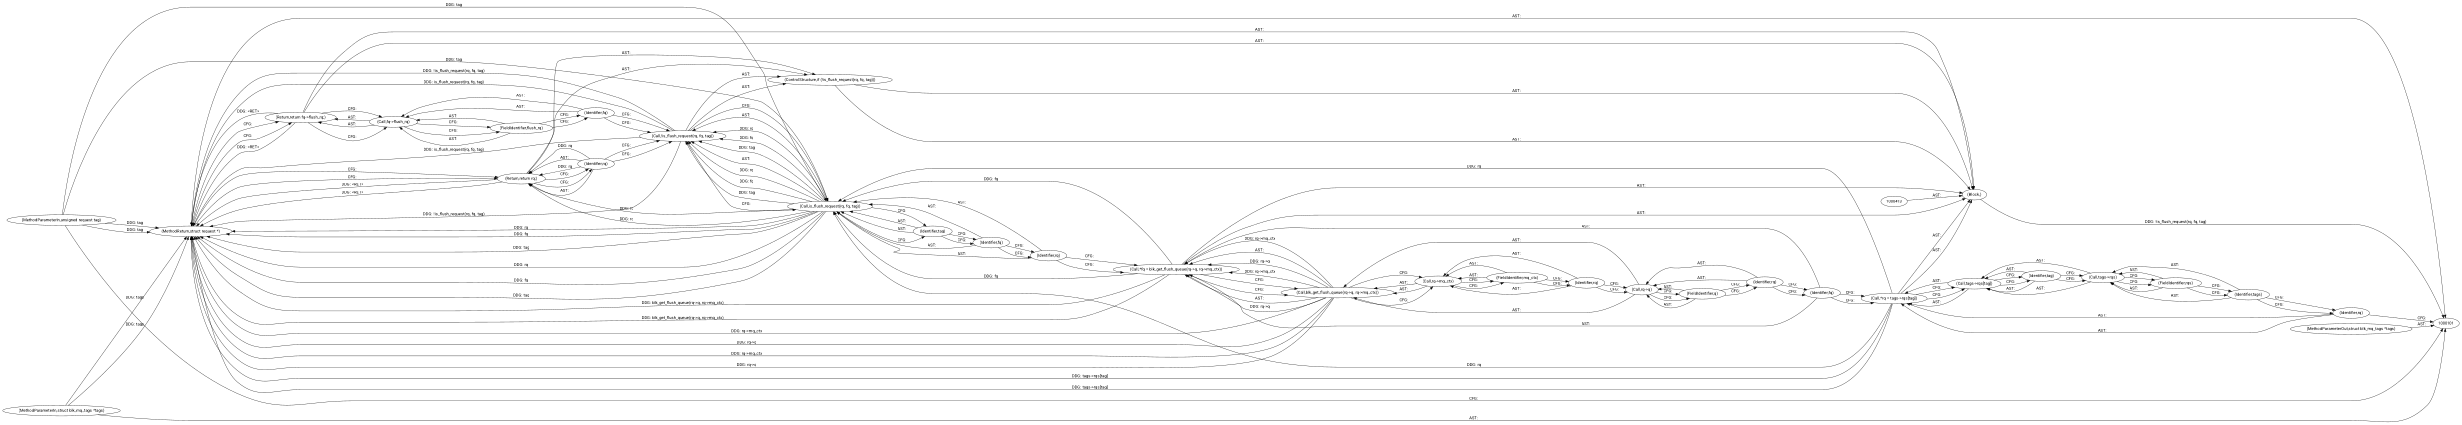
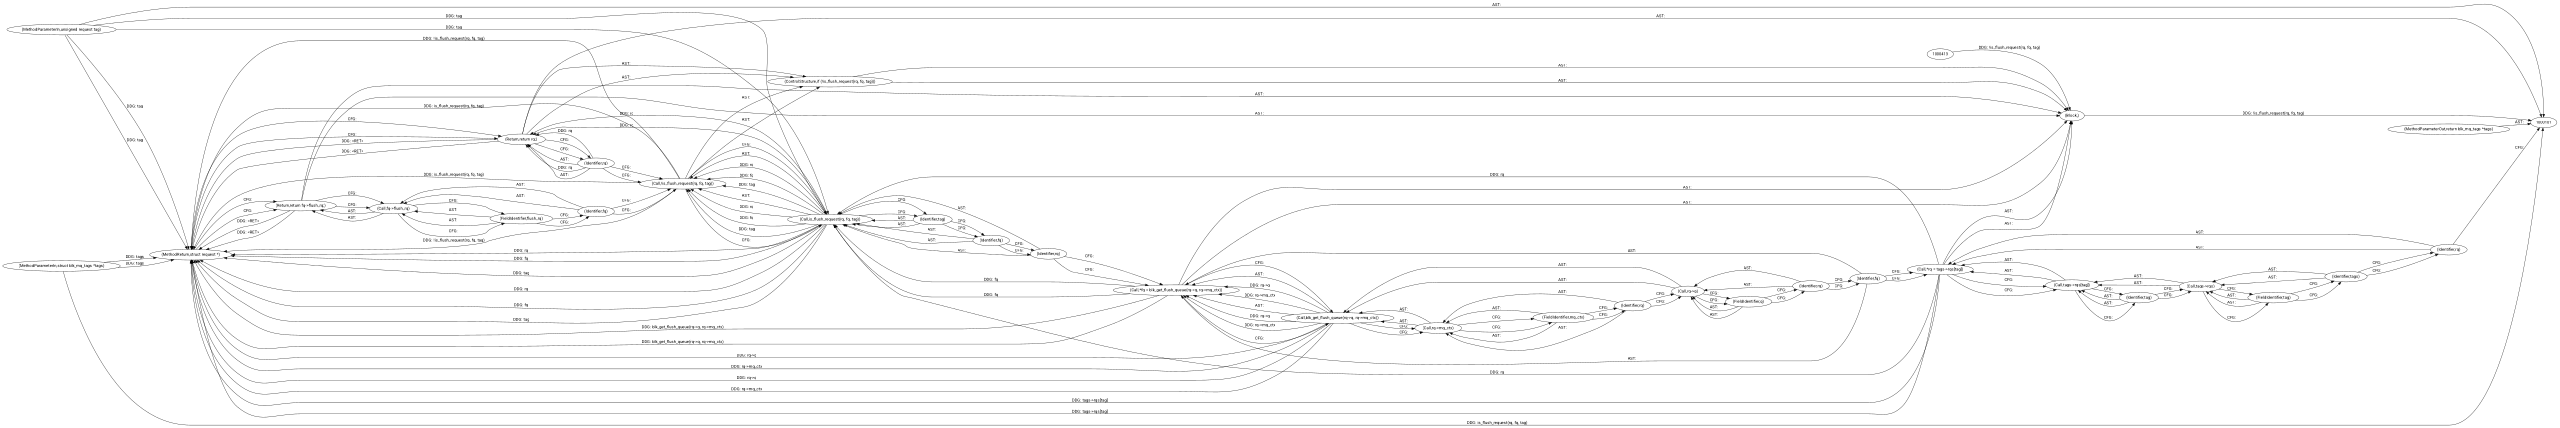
(1359, 18) -> (1531, 18)
(1938, 195) -> (2009, 48)
(2176, 283) -> (2273, 298)
(2351, 329) -> (2449, 129)
(1474, 399) -> (1497, 5)
(1474, 418) -> (1497, 423)
